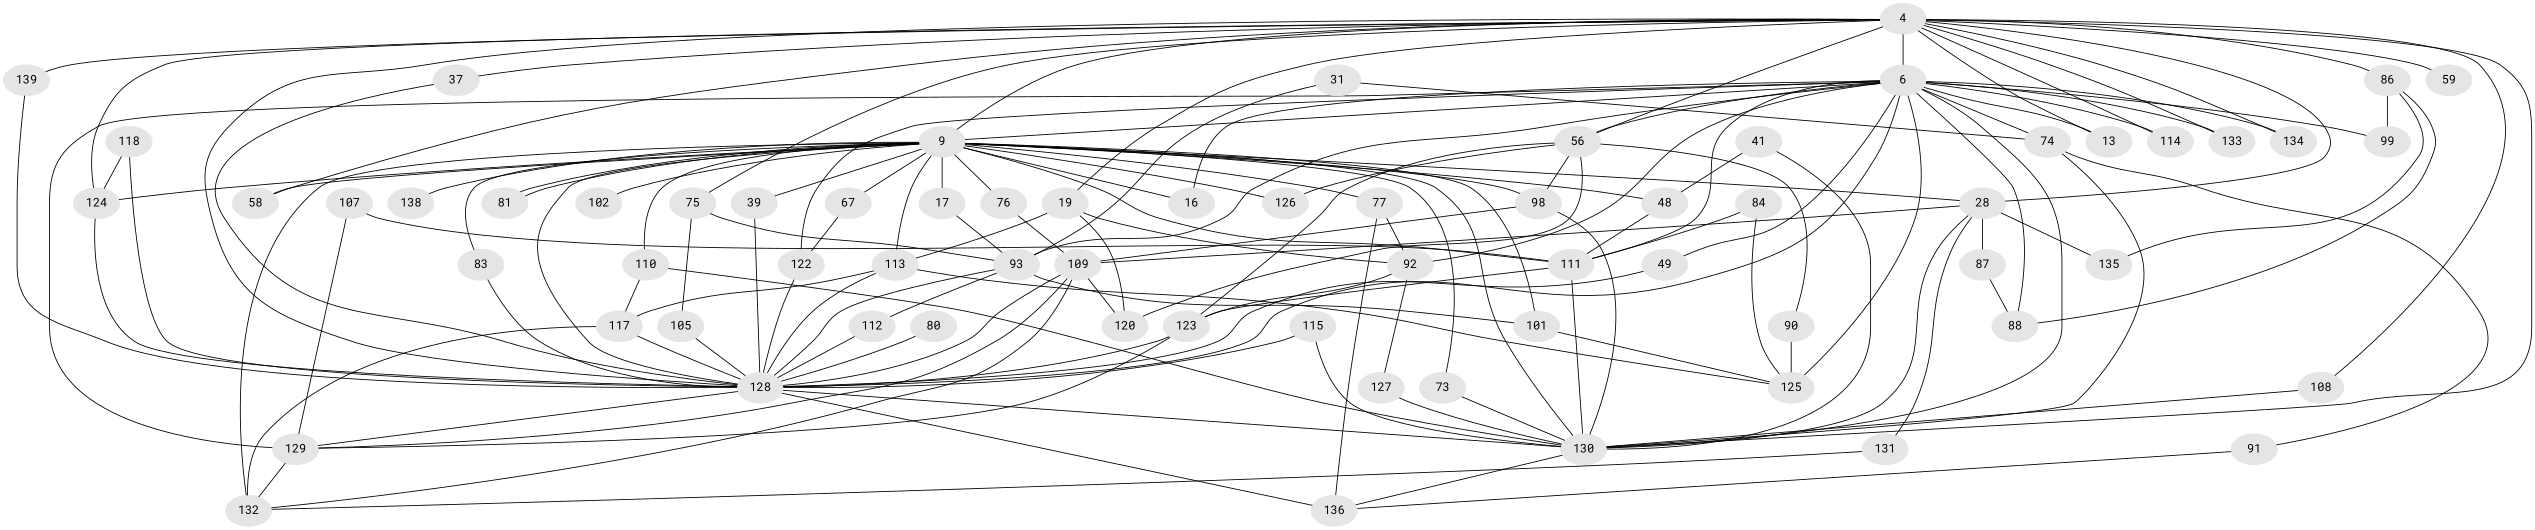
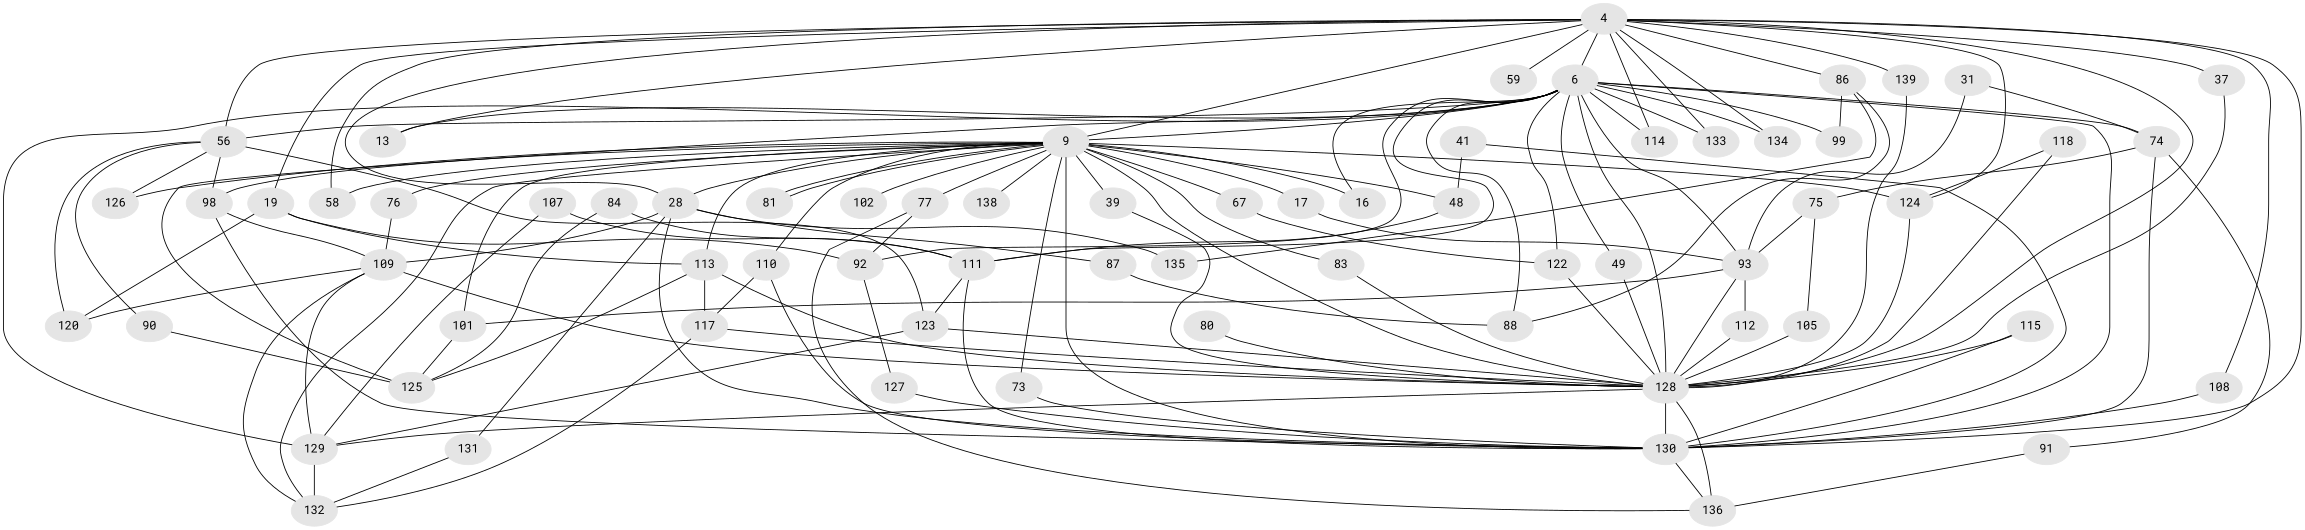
(1101, 52) -> (1964, 175)
(1234, 235) -> none
(1298, 296) -> none
